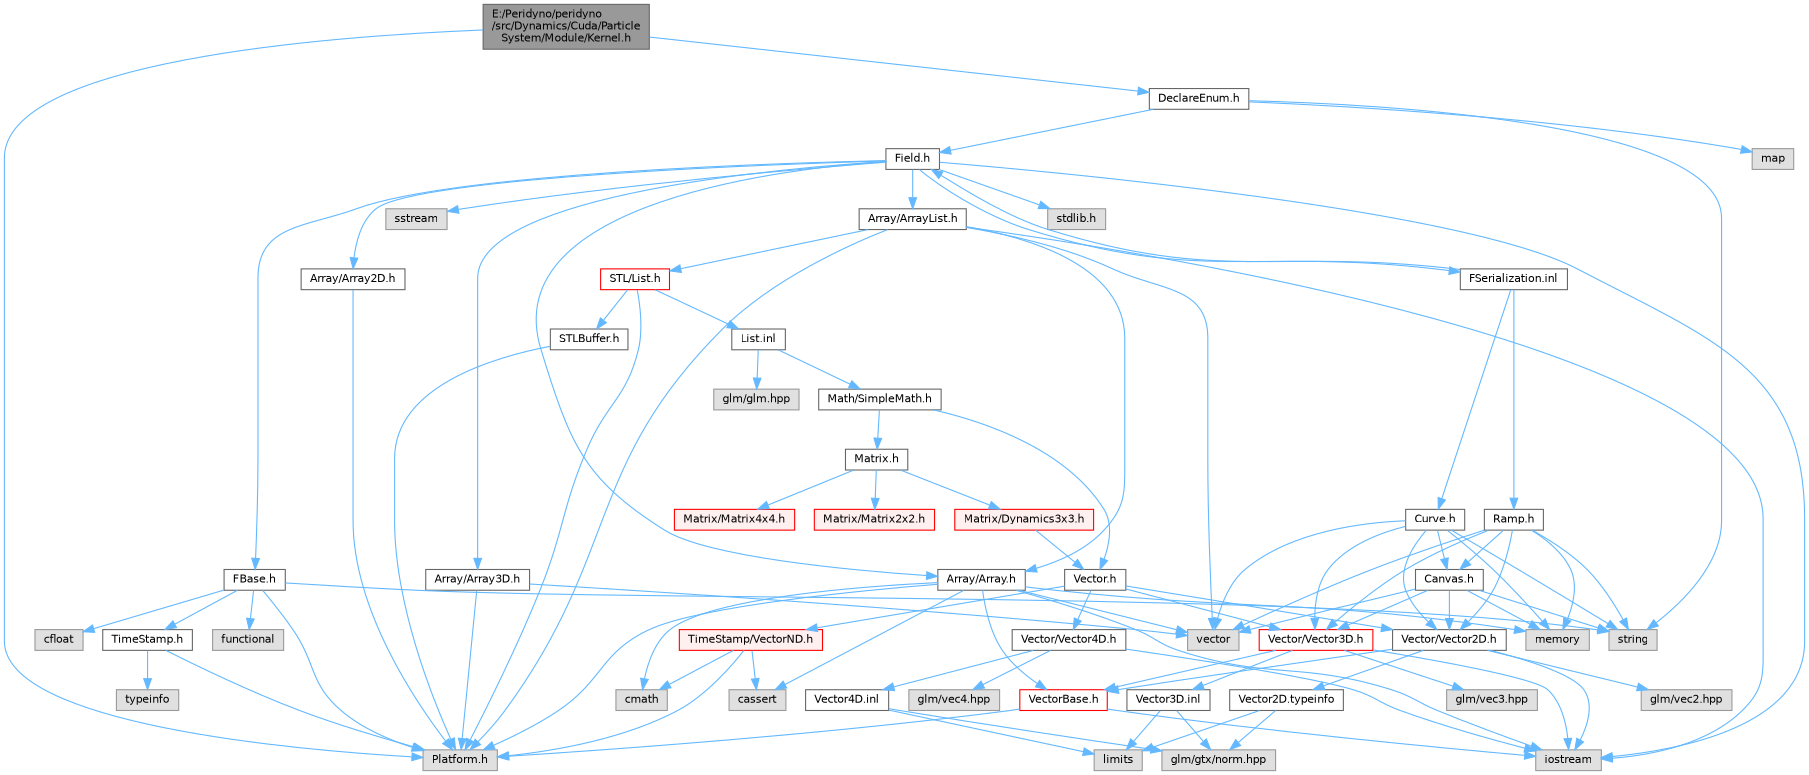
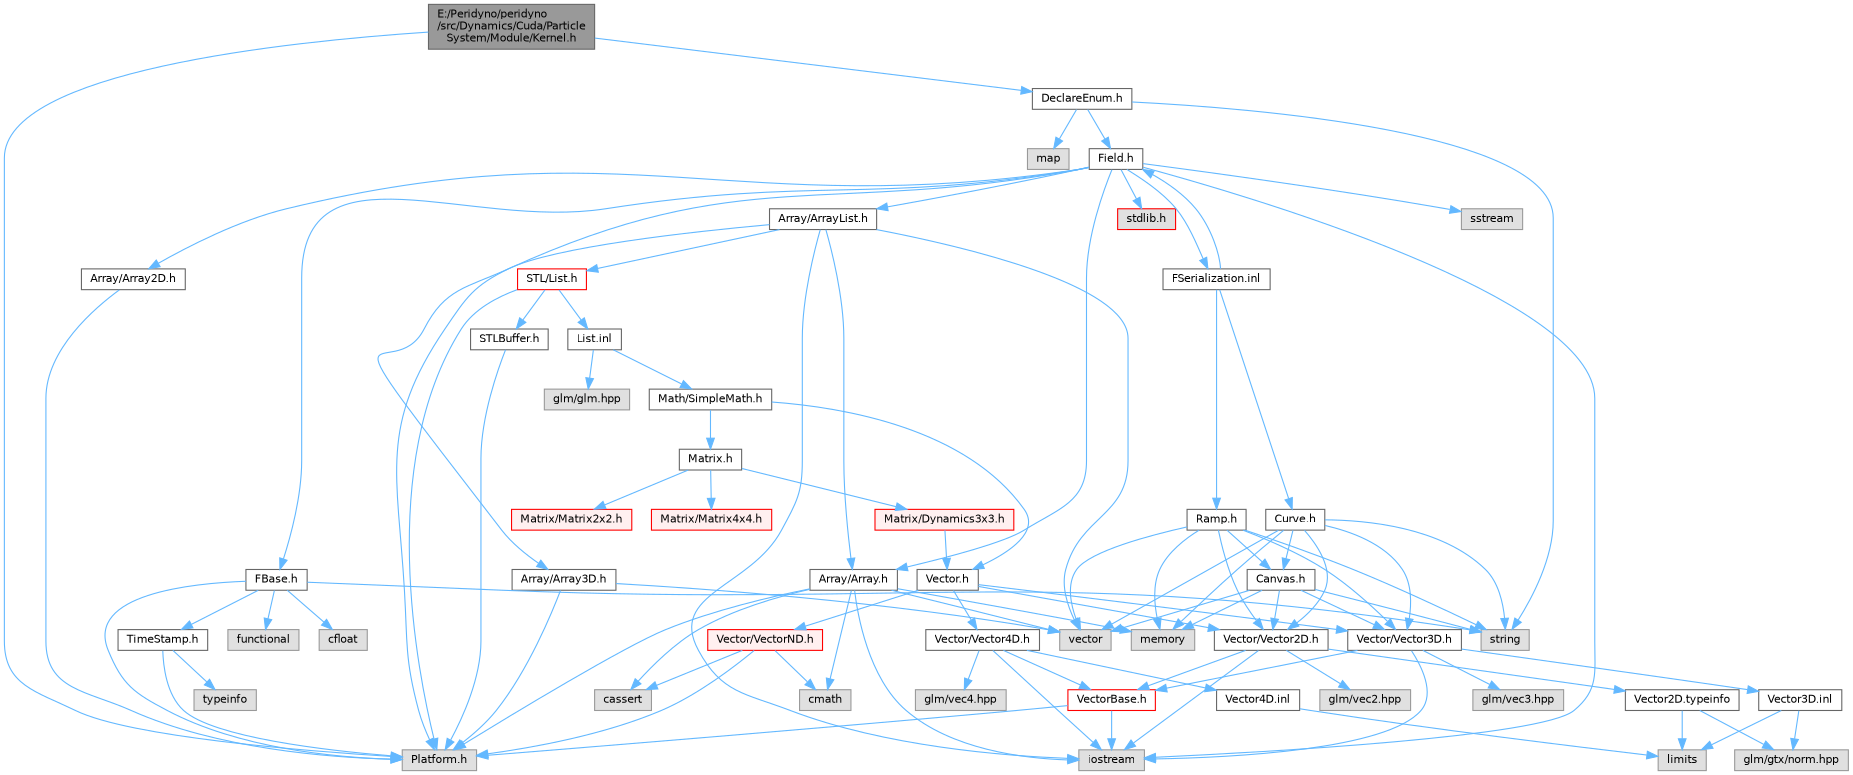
(1077, 219) -> (1147, 219)
(751, 640) -> (765, 640)
(1316, 640) -> (1405, 640)
(998, 644) -> (1042, 668)
(1020, 730) -> none
